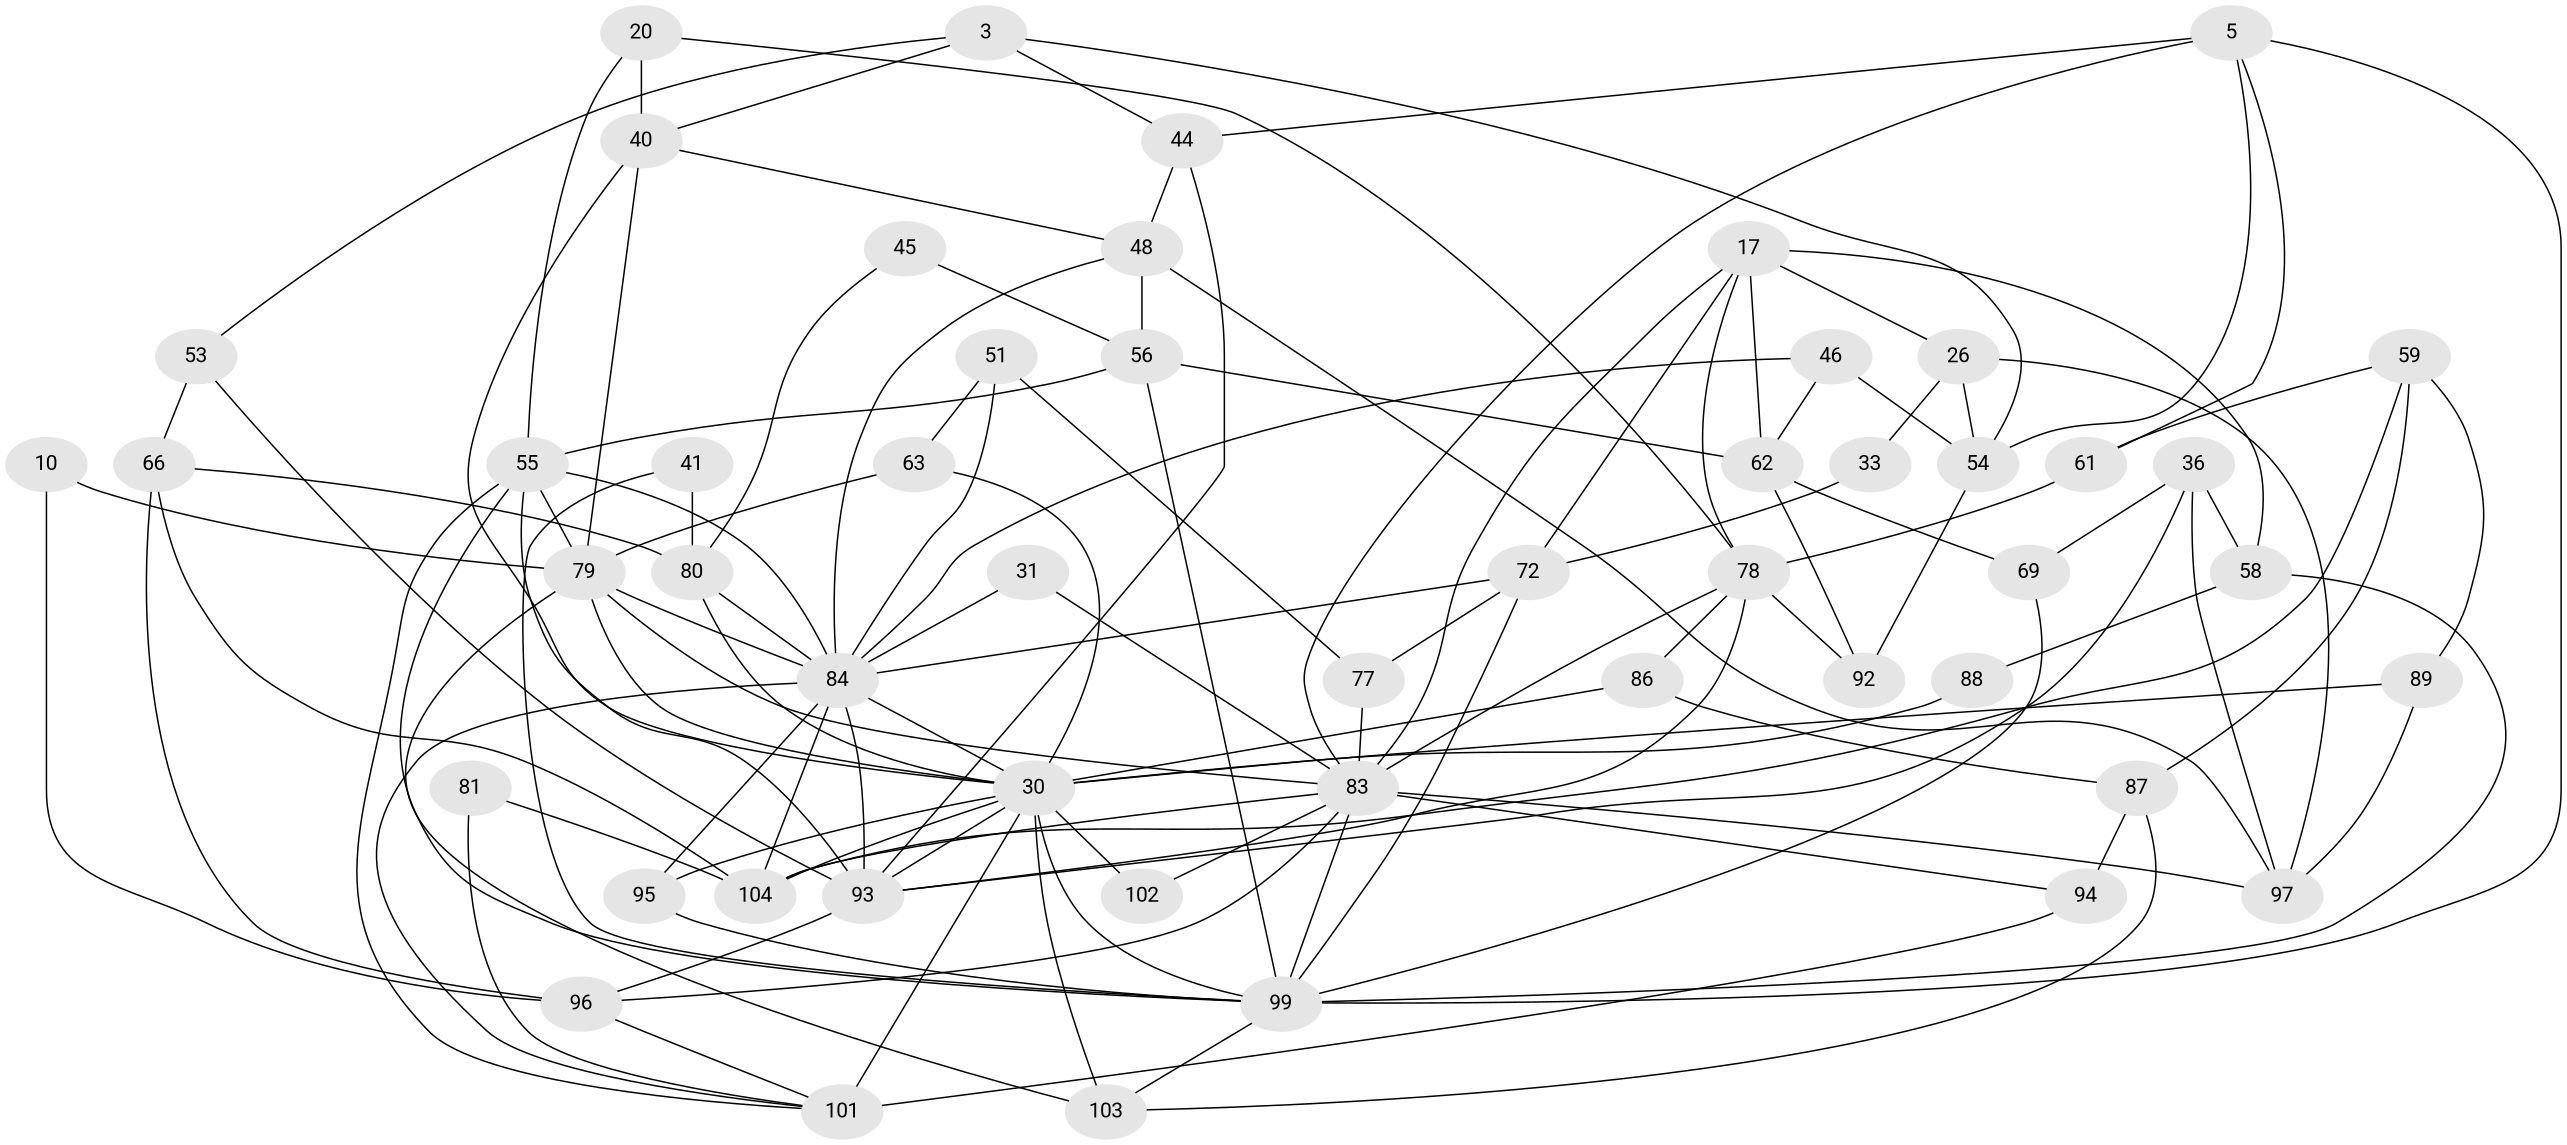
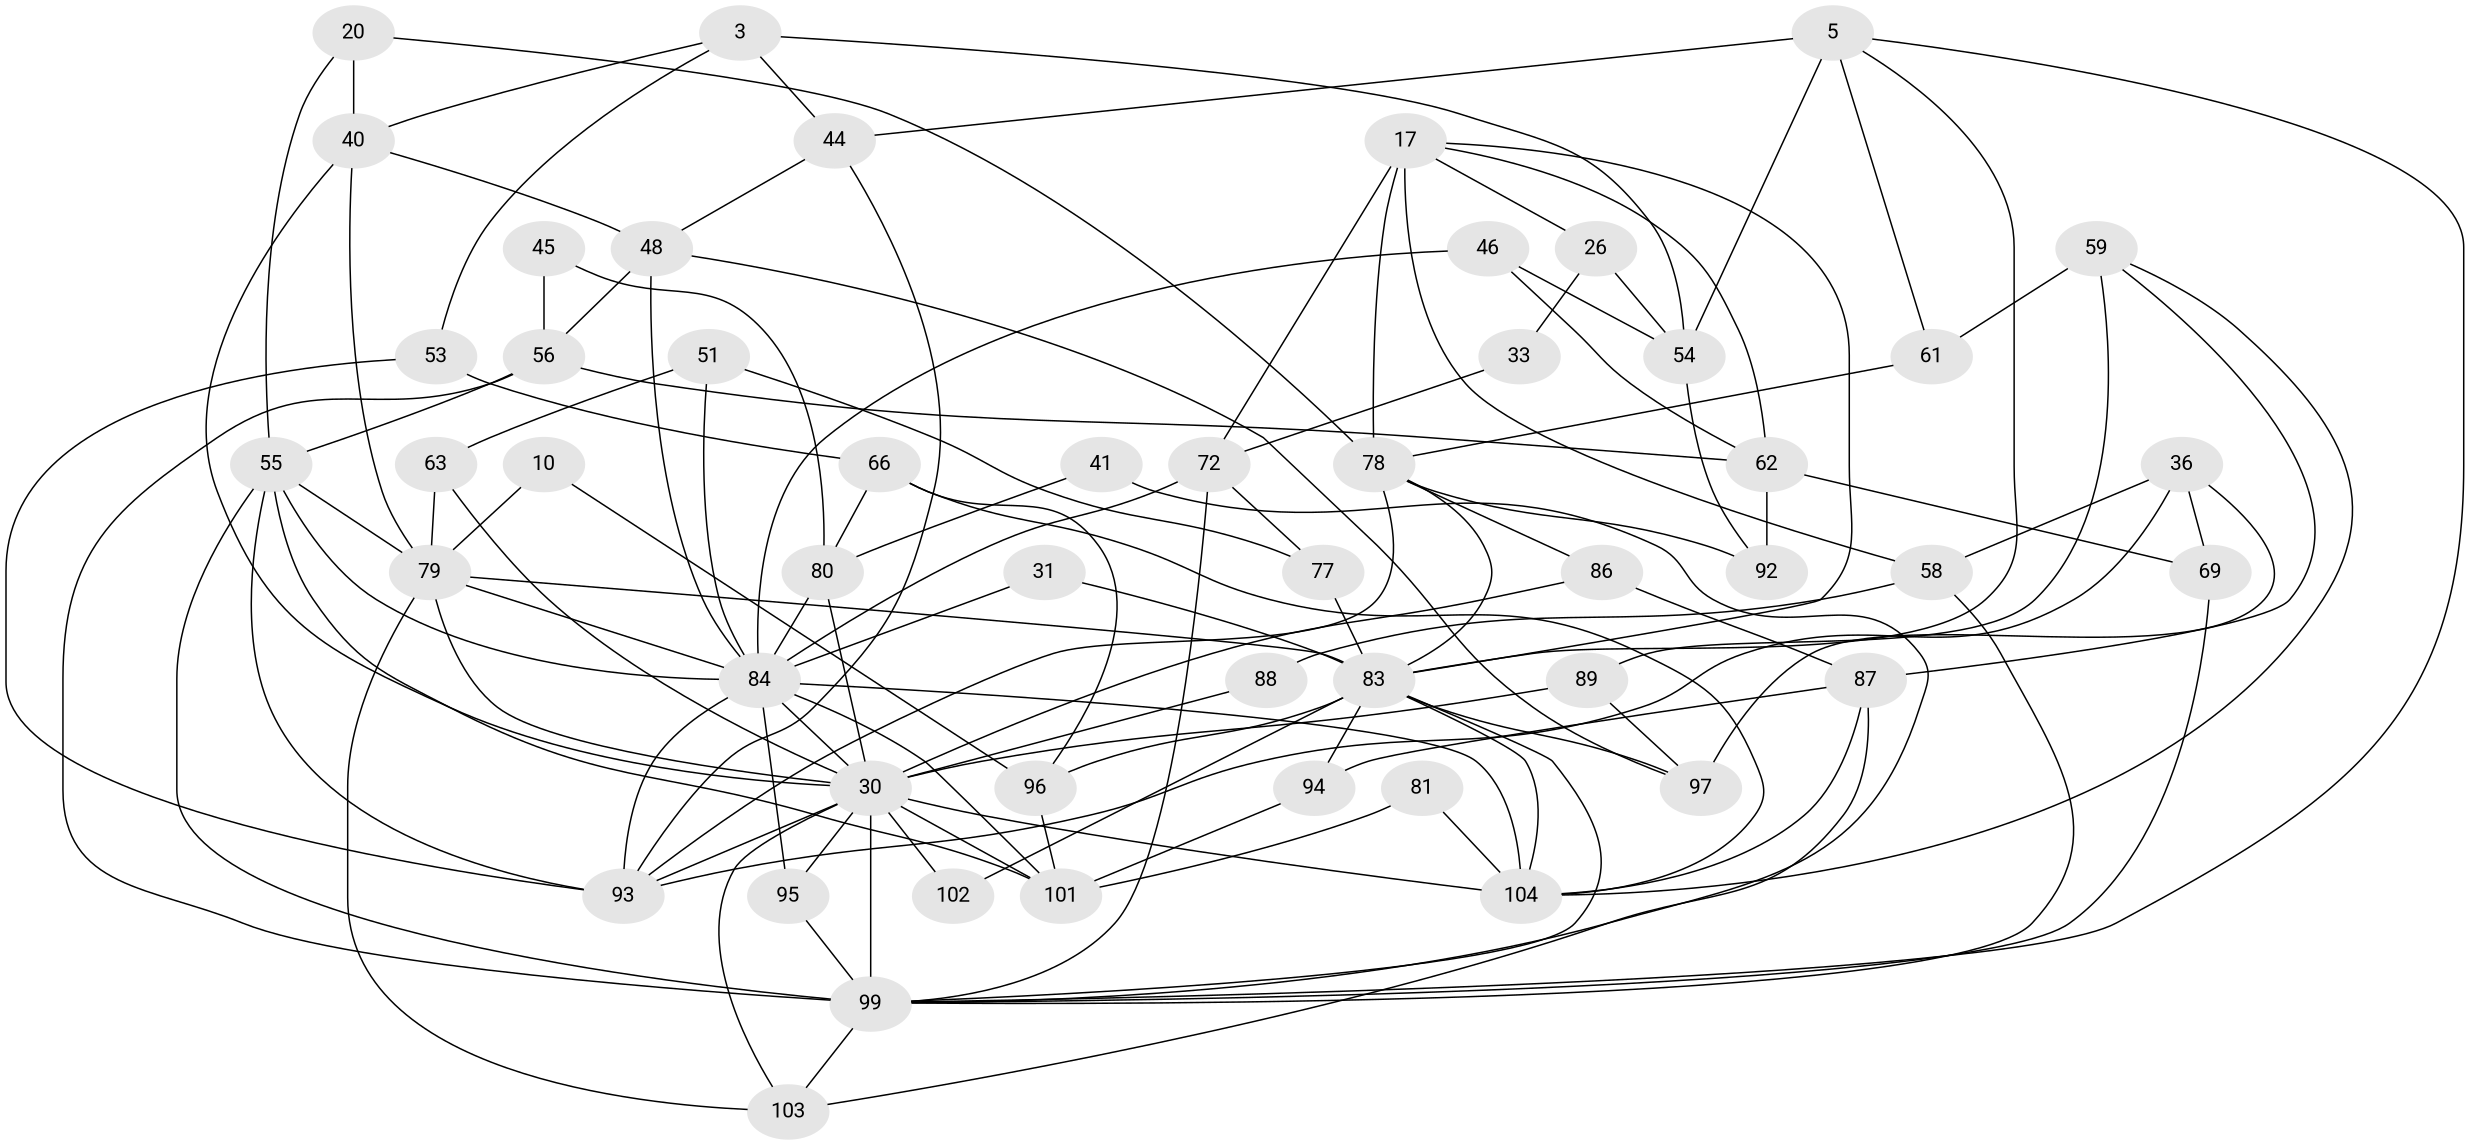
(2303, 516) -> none
none -> (1747, 851)
(742, 949) -> none
